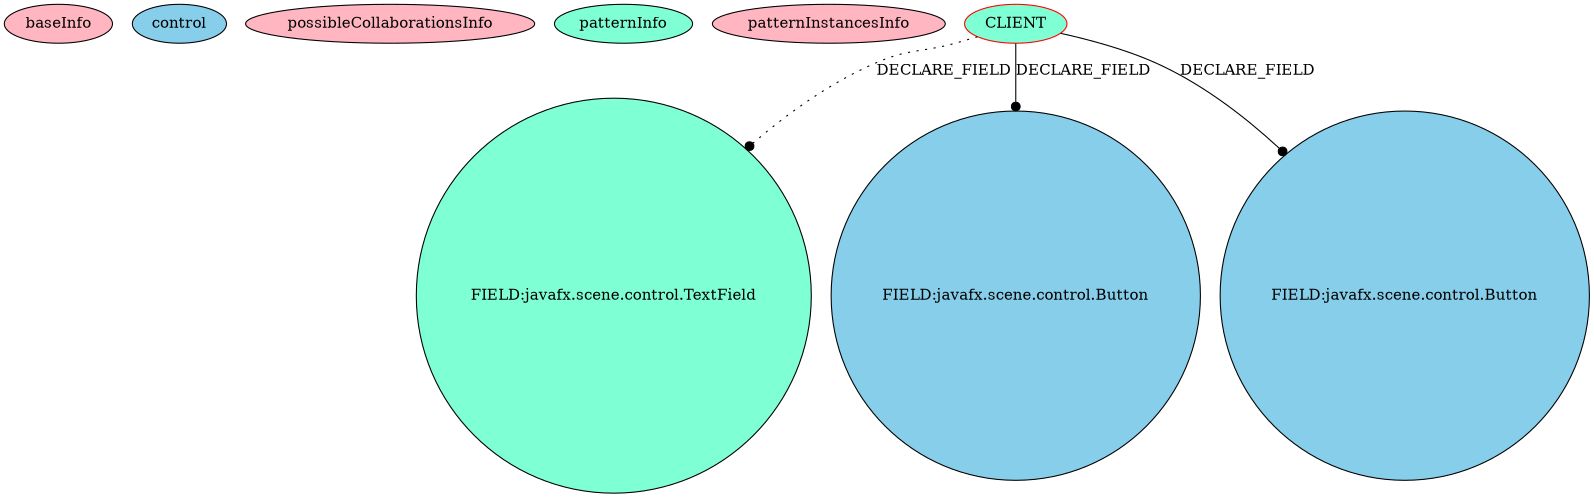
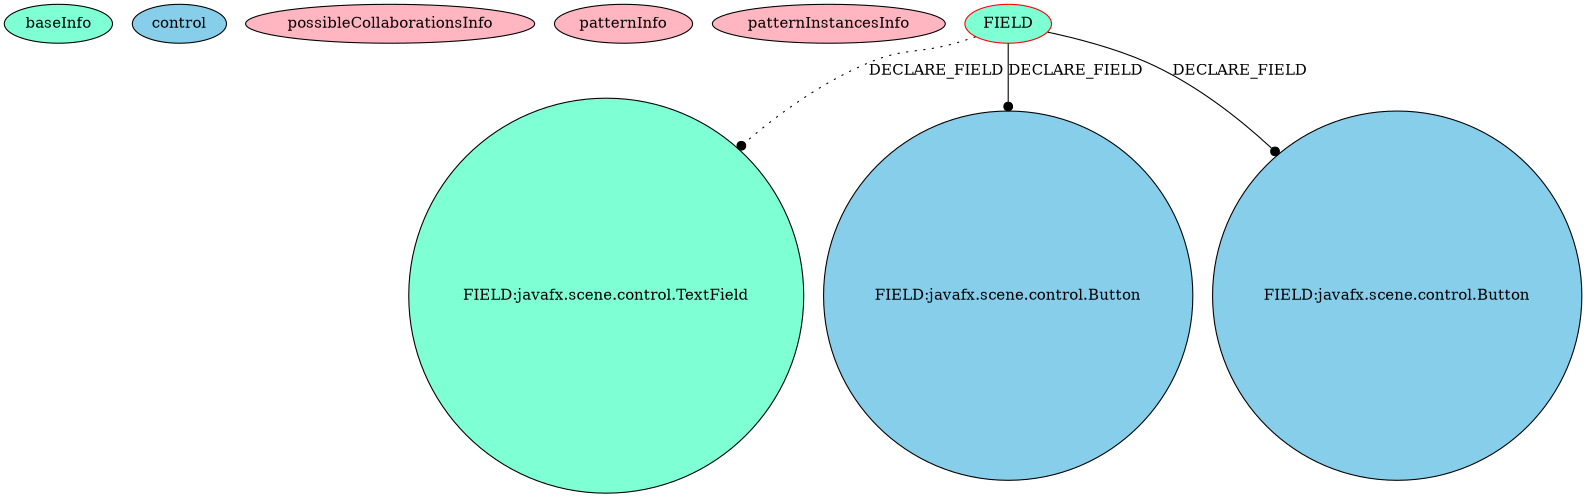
(58, 24) -> (58, 24)
(624, 24) -> (624, 24)
(1016, 24) -> (1008, 24)
